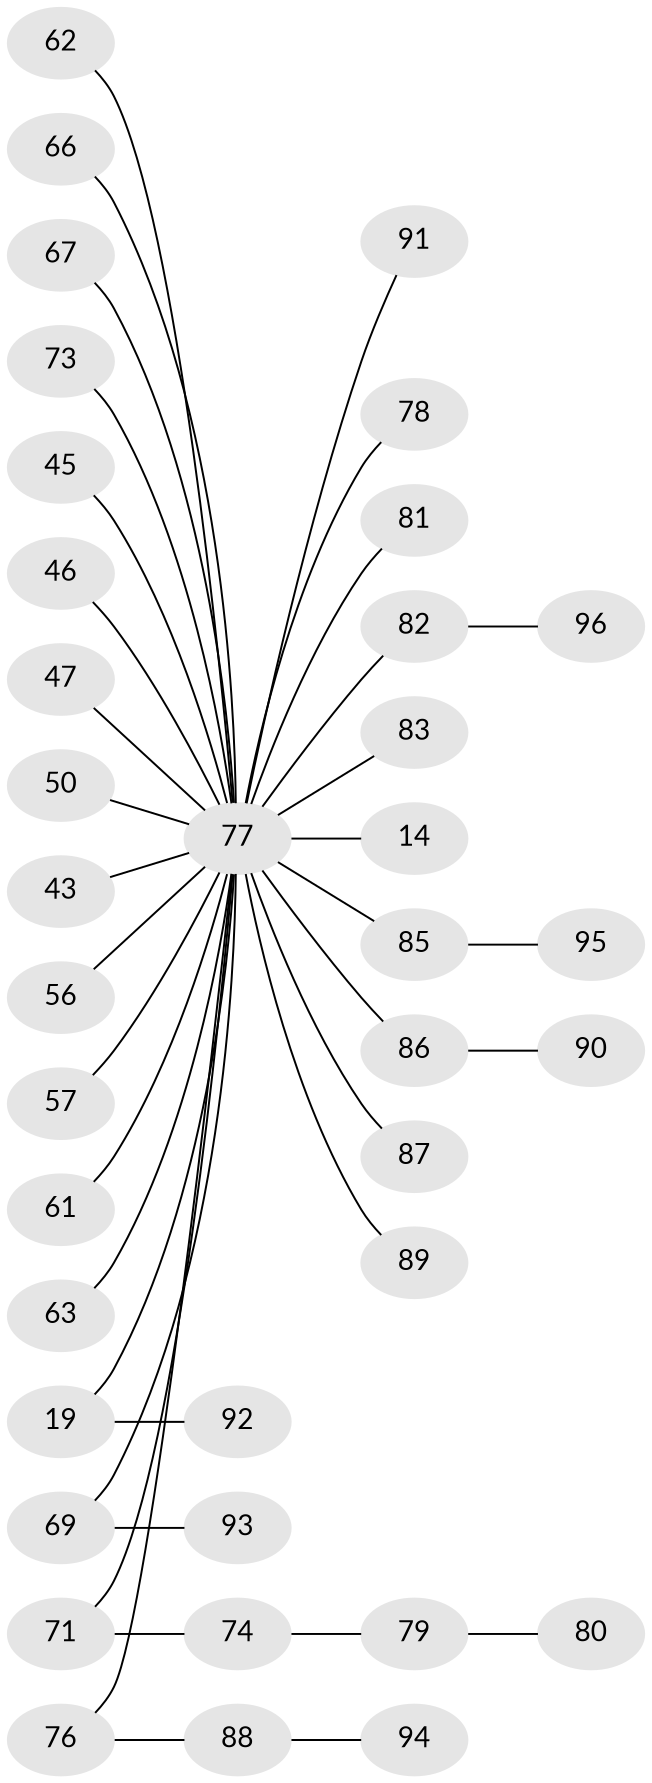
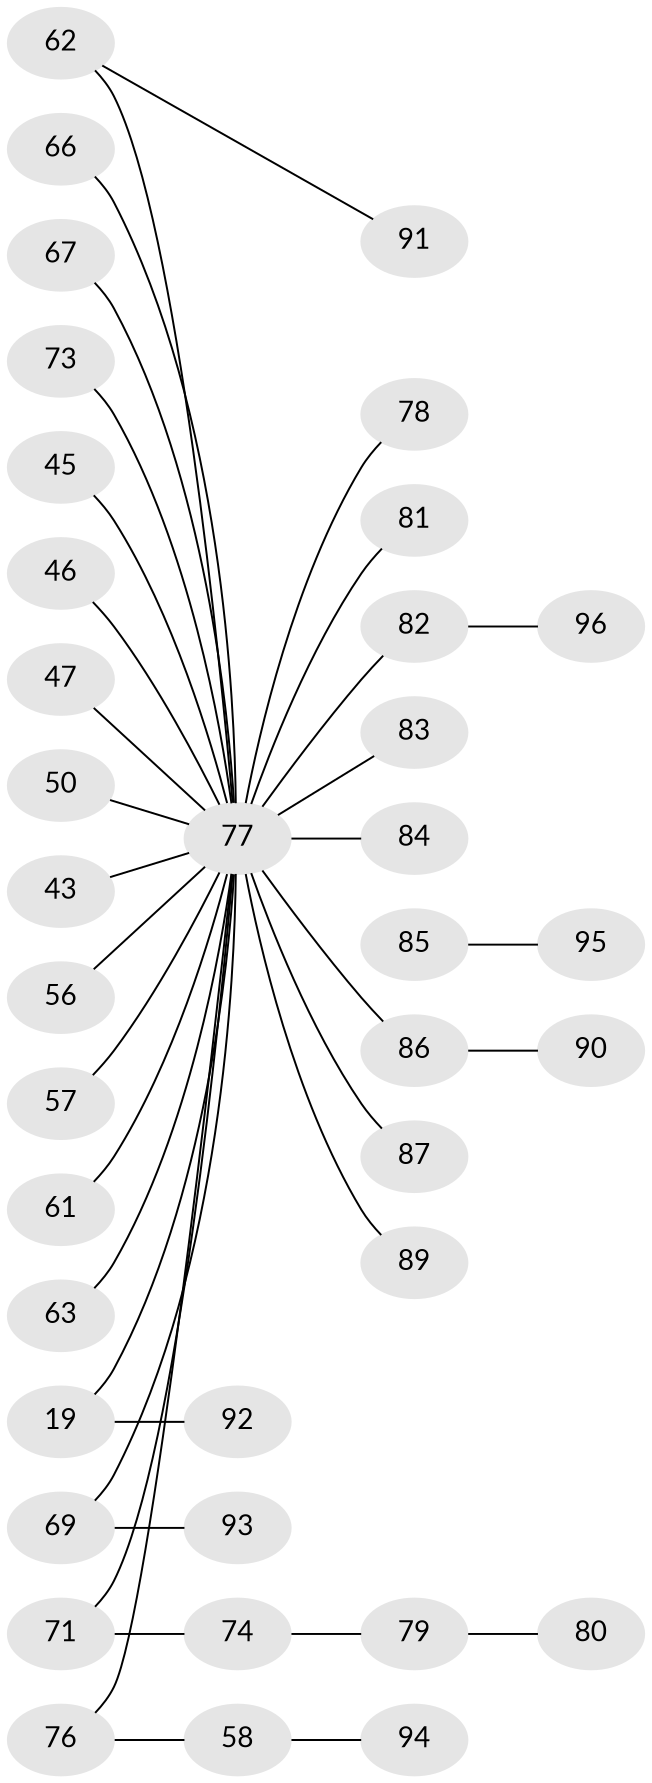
(310, 536) -> (238, 142)
(414, 839) -> (414, 839)
(326, 892) -> none
(238, 1740) -> (238, 1740)
